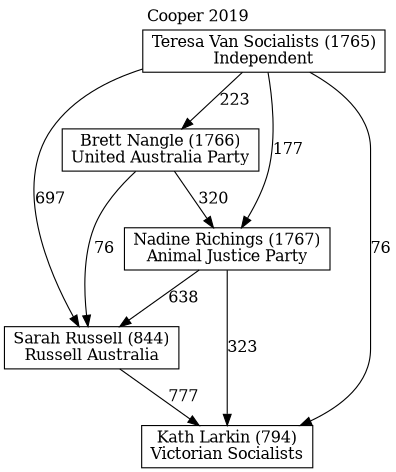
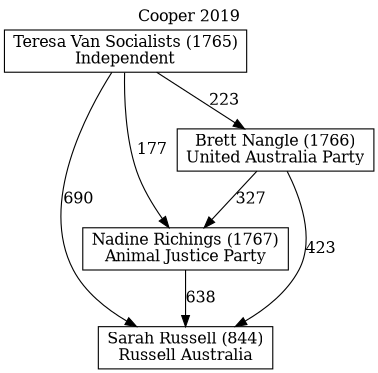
(51, 199) -> (79, 199)
(214, 199) -> (251, 199)
(104, 249) -> (321, 249)
(227, 447) -> none
